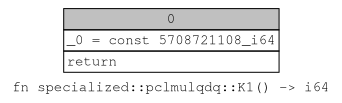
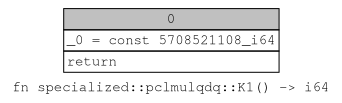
(171, 40) -> (171, 40)
